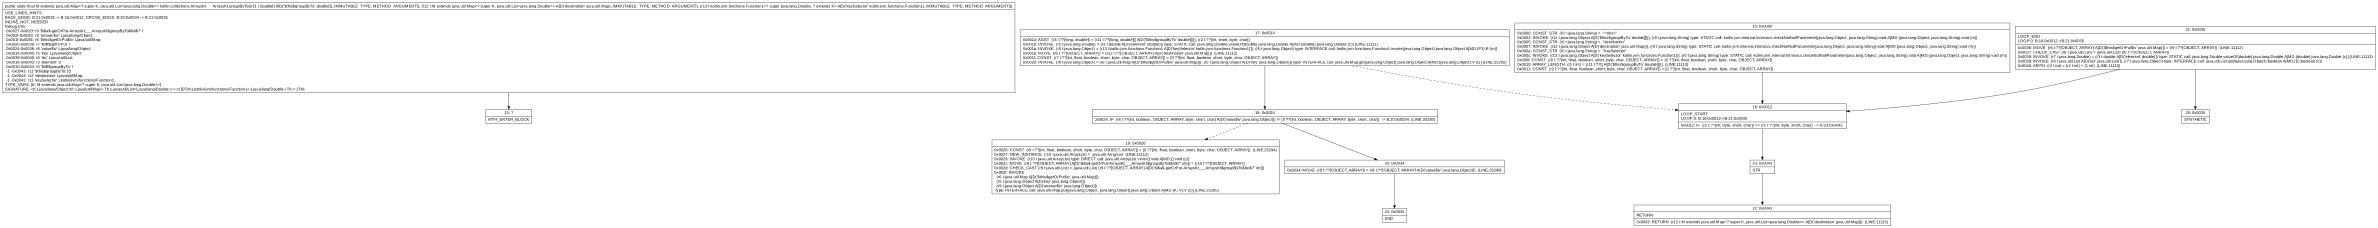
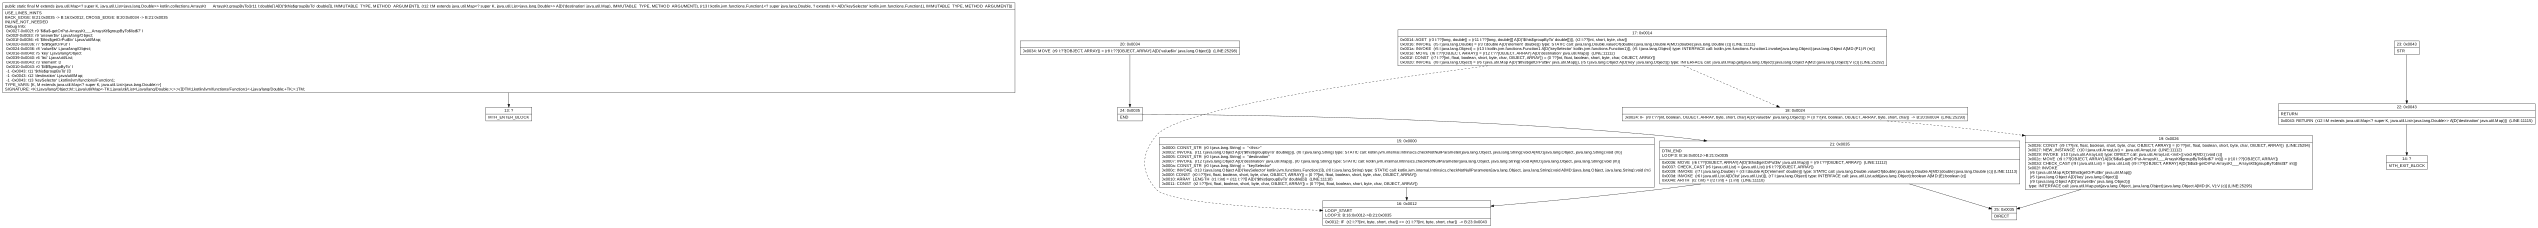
(2029, 36) -> (1672, 151)
(1265, 86) -> (1730, 86)
none -> (1424, 120)
(2195, 120) -> (2002, 216)
(1328, 141) -> none
(1762, 143) -> none
none -> (2407, 162)
none -> (2050, 199)
